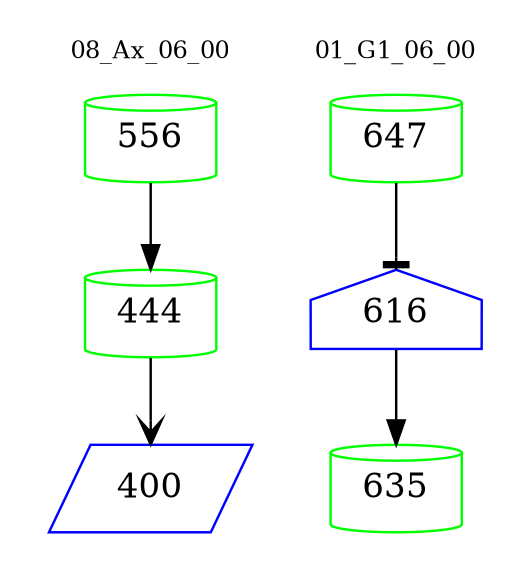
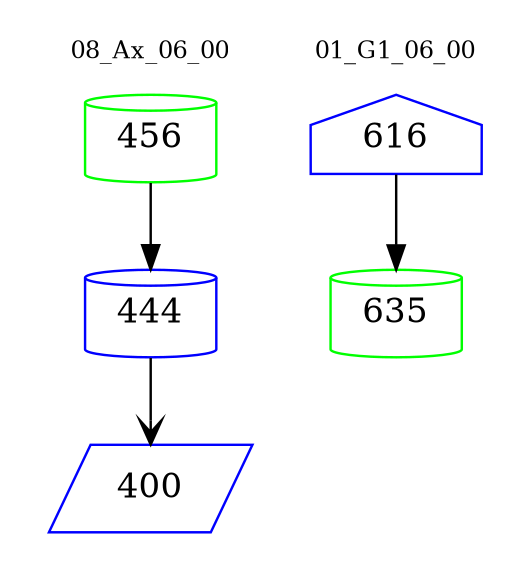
(151, 139) -> (151, 139)
(396, 139) -> none
(151, 314) -> (151, 314)
